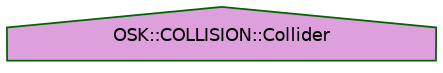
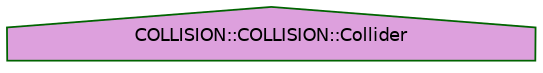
(222, 37) -> (271, 37)
